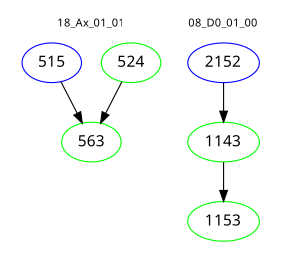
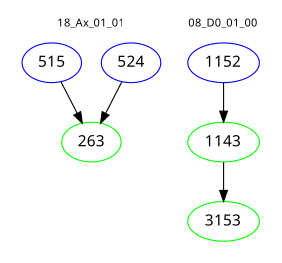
(131, 63) -> (131, 63)
(224, 63) -> (224, 63)
(91, 142) -> (91, 142)
(224, 221) -> (224, 221)
